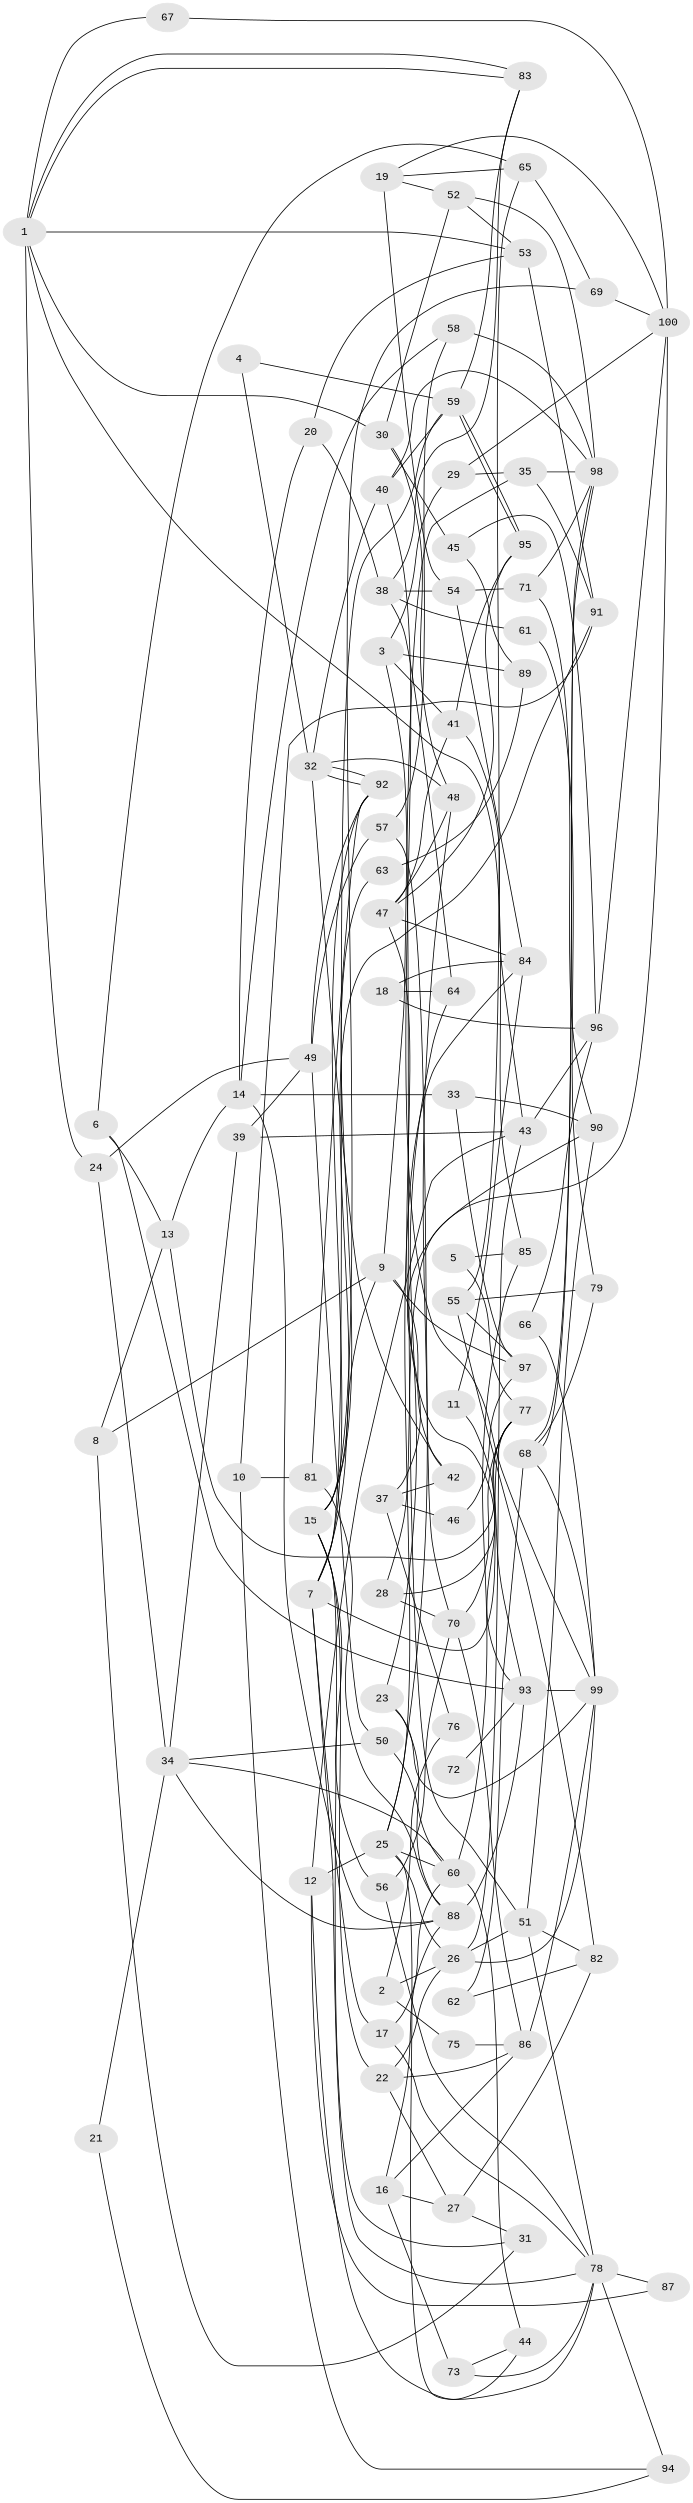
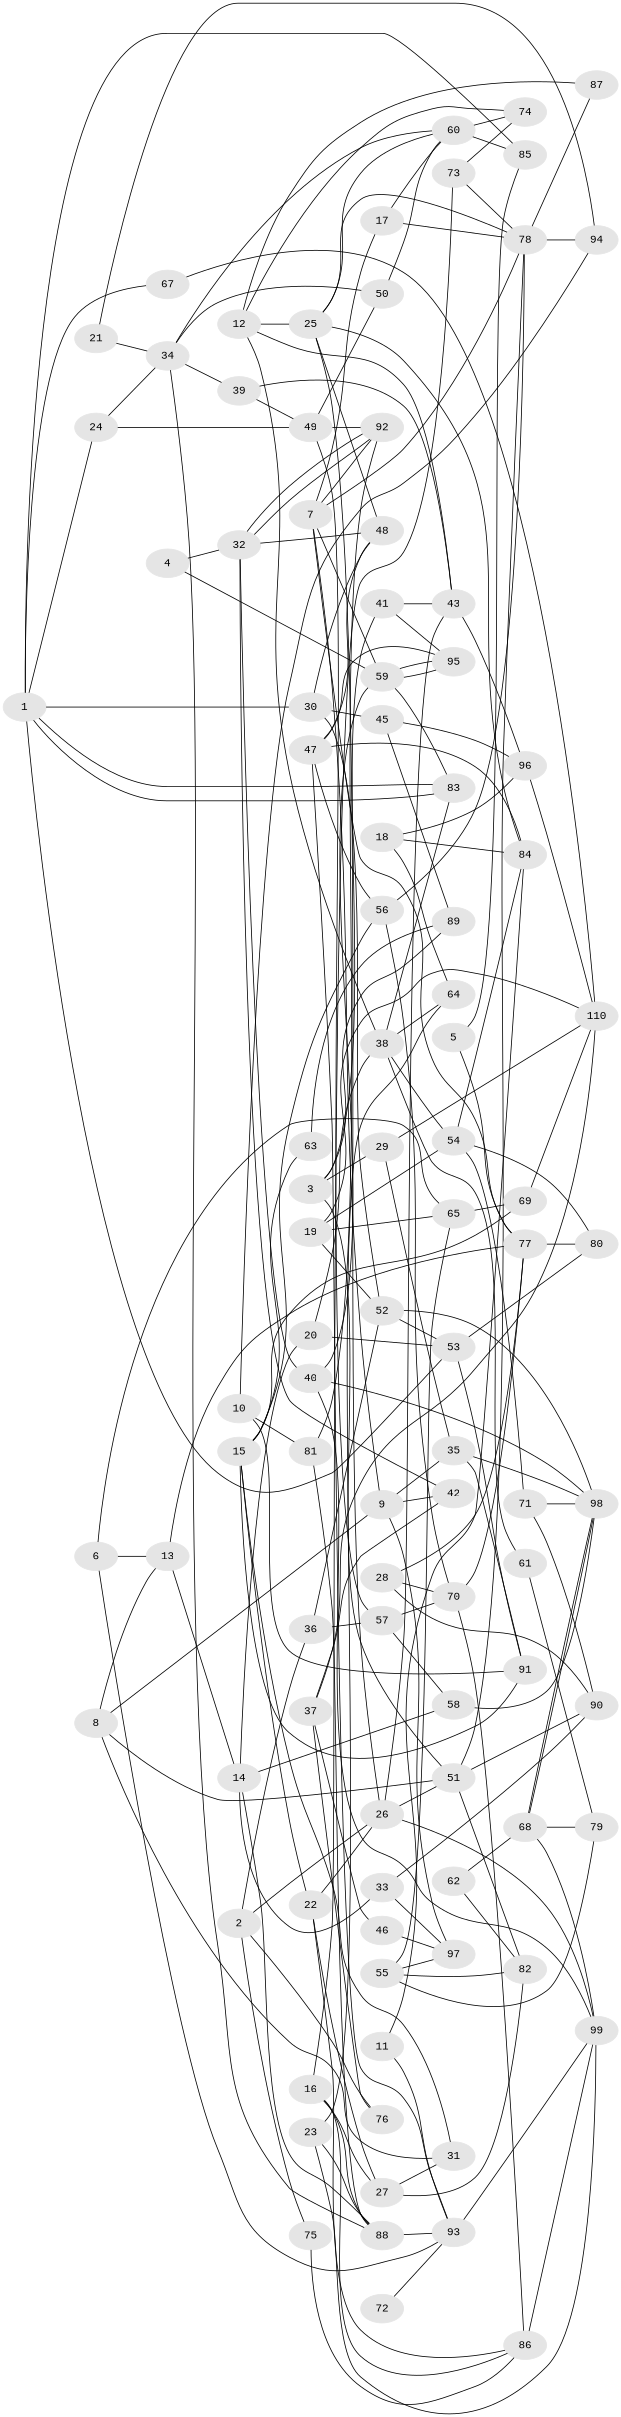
(668, 323) -> (597, 1016)
none -> (278, 689)
(423, 821) -> (332, 820)
none -> (597, 1244)
(525, 1325) -> none
none -> (311, 1629)
none -> (254, 1800)
(525, 2342) -> (525, 112)
